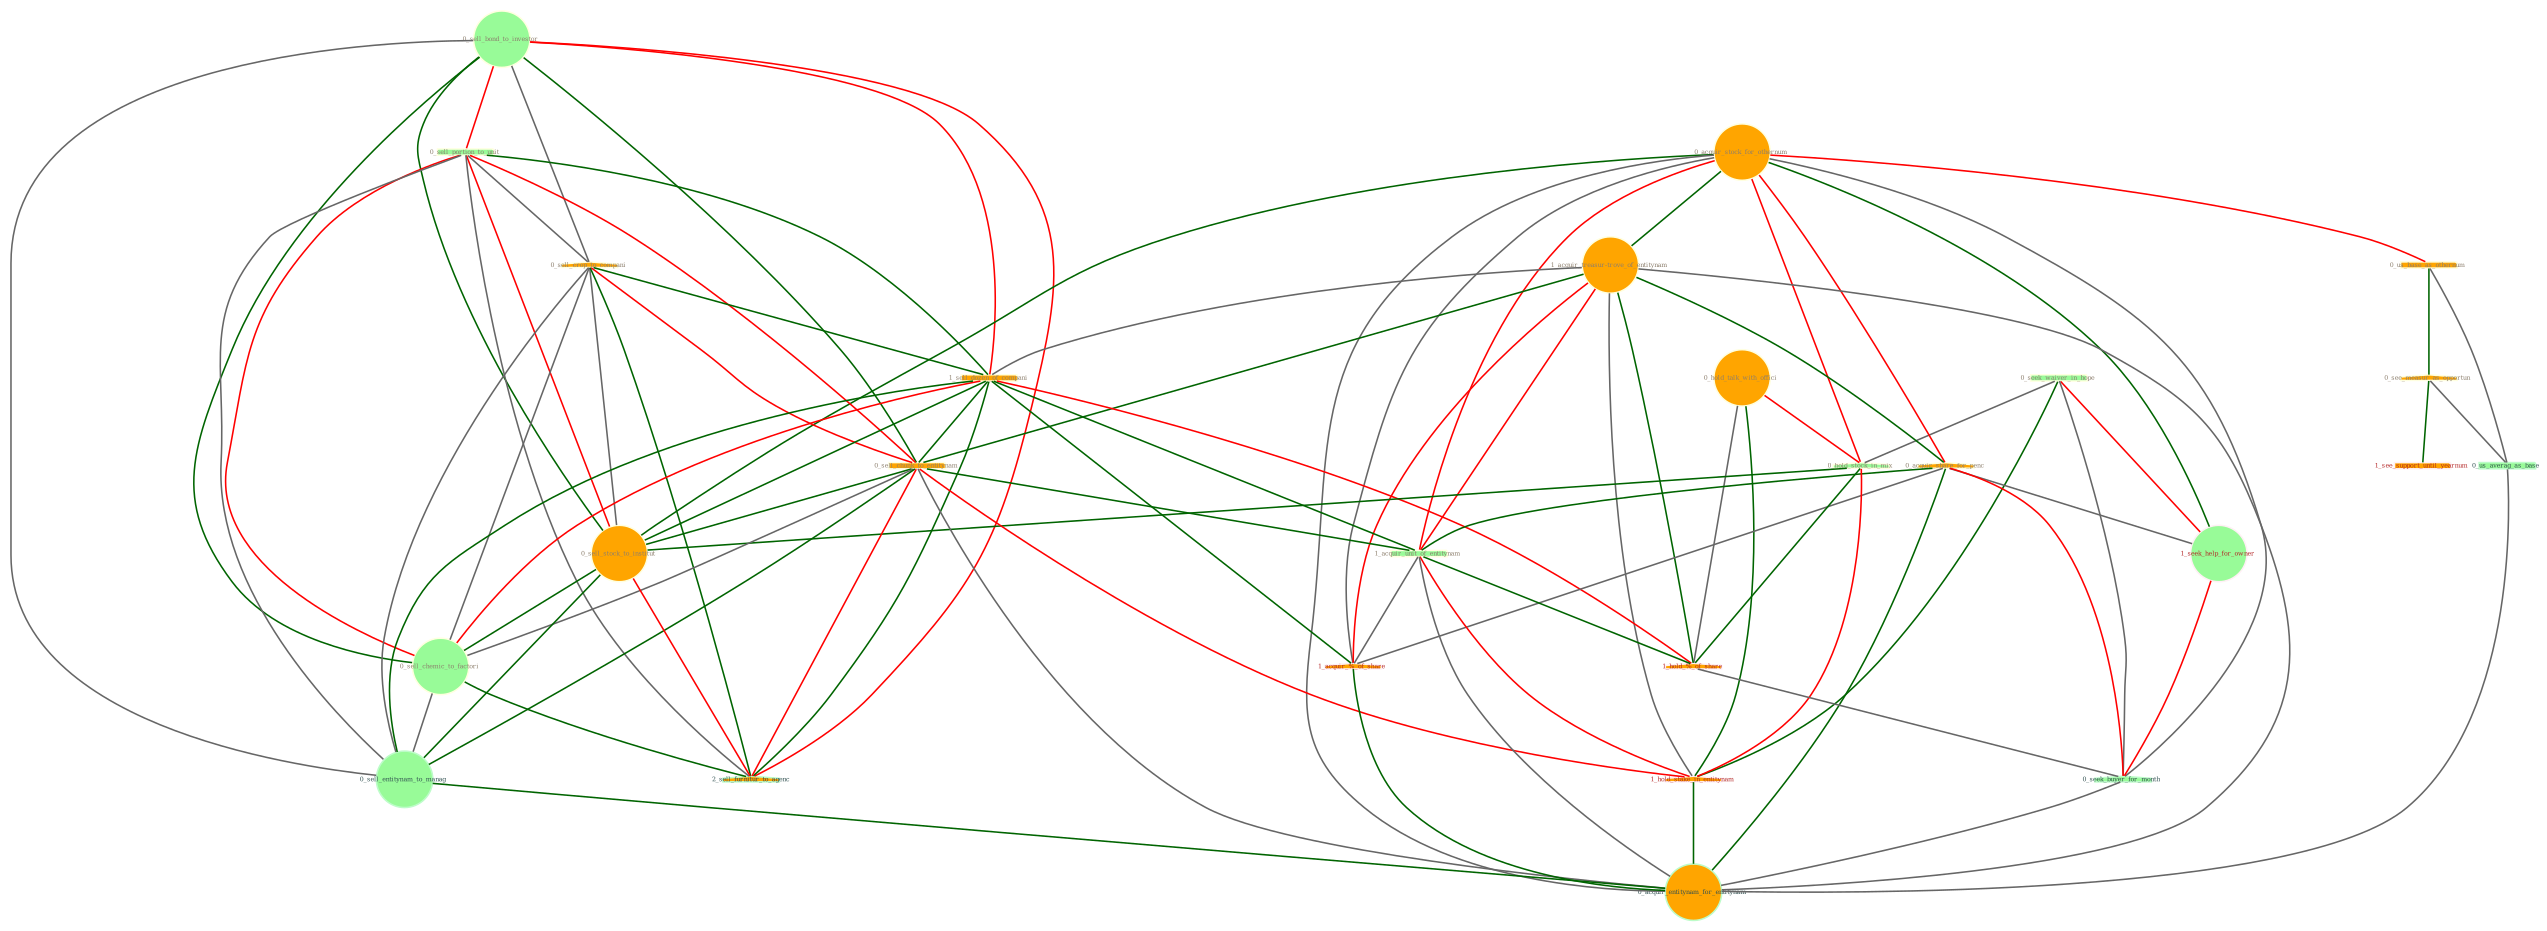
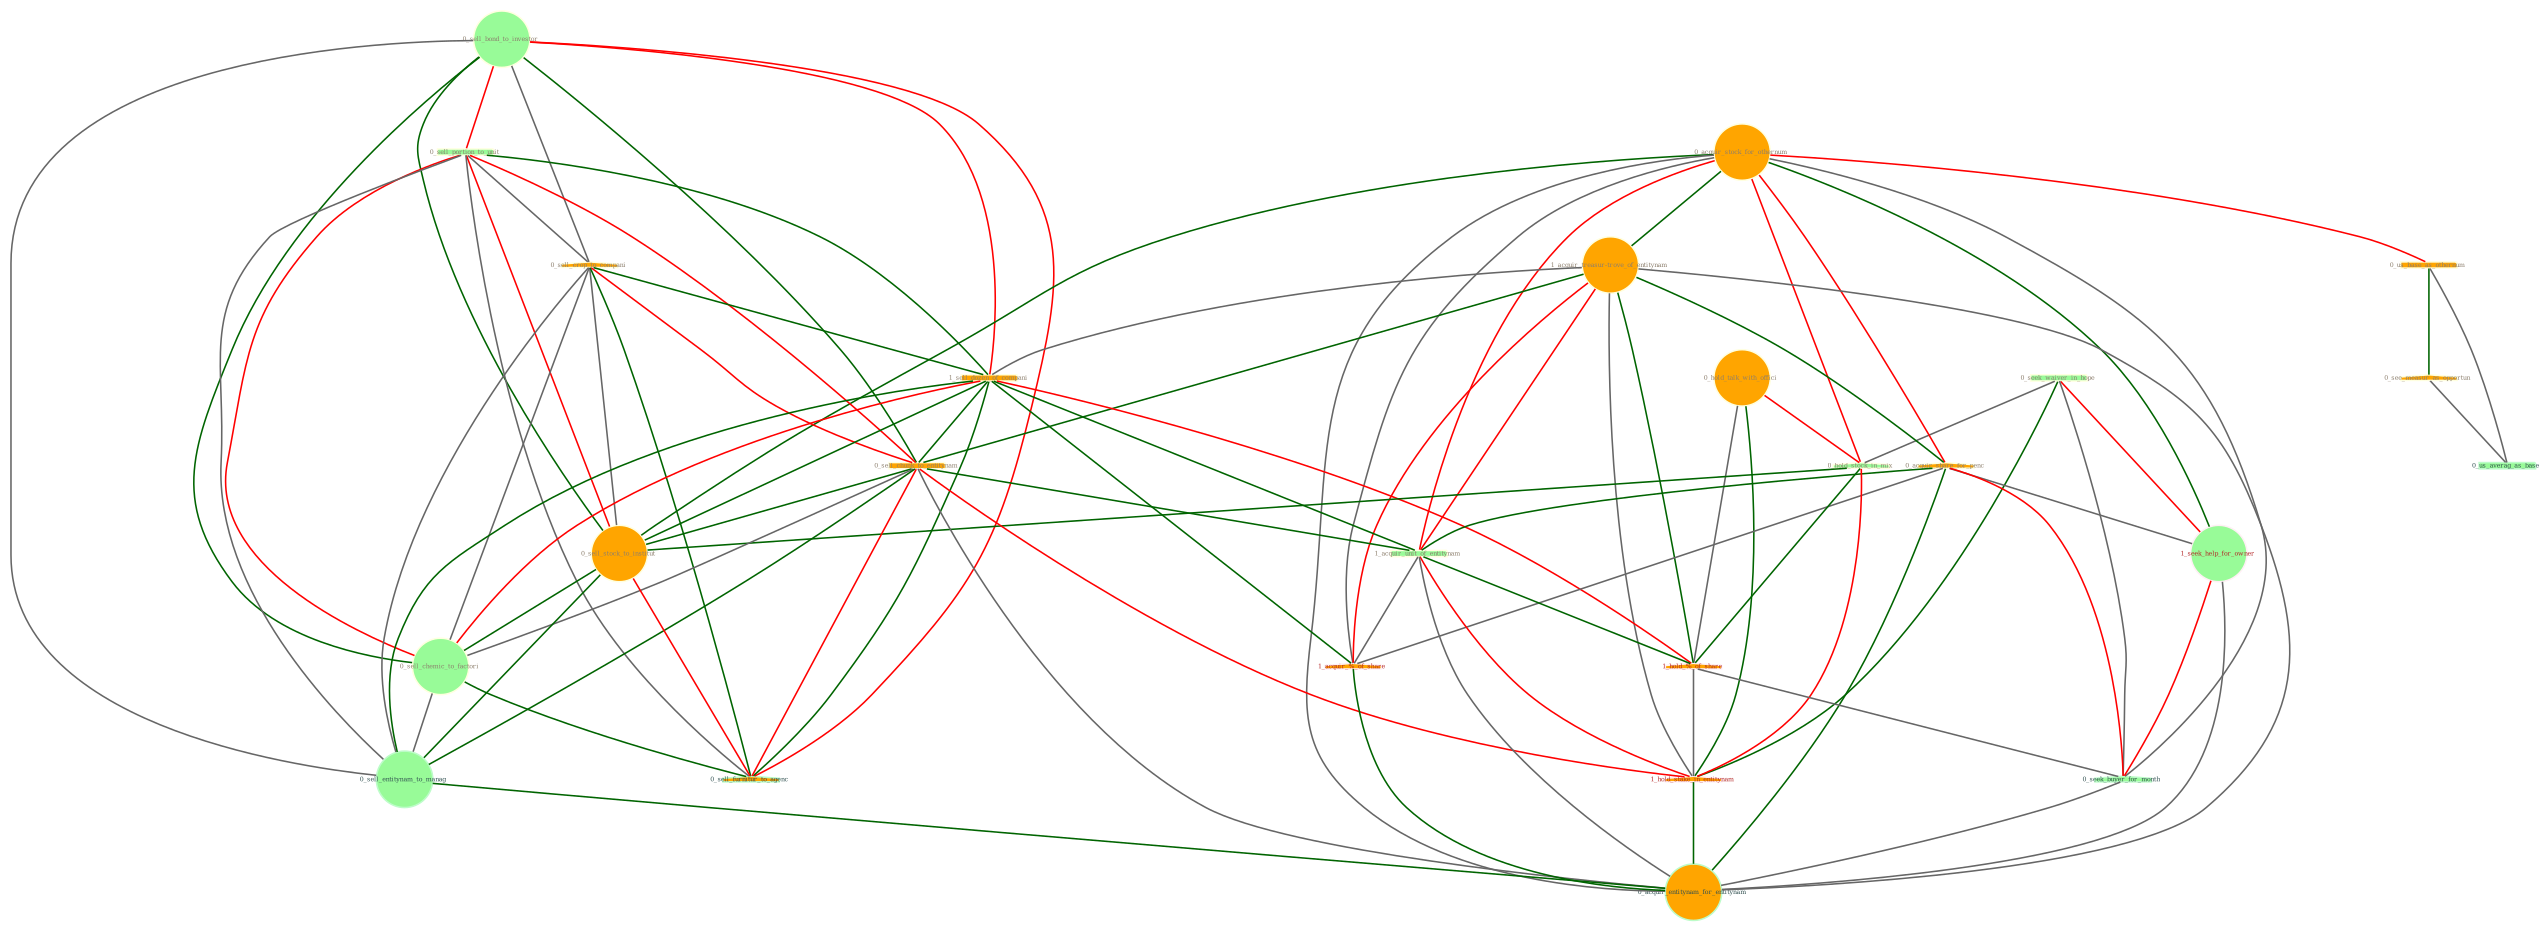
(2423, 466) -> none
none -> (1694, 723)
(751, 779) -> (751, 779)
(2251, 862) -> (2100, 838)
